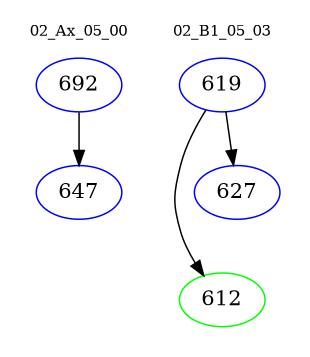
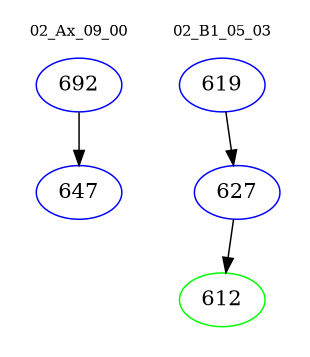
(79, 32) -> (79, 32)
(176, 186) -> (231, 238)
